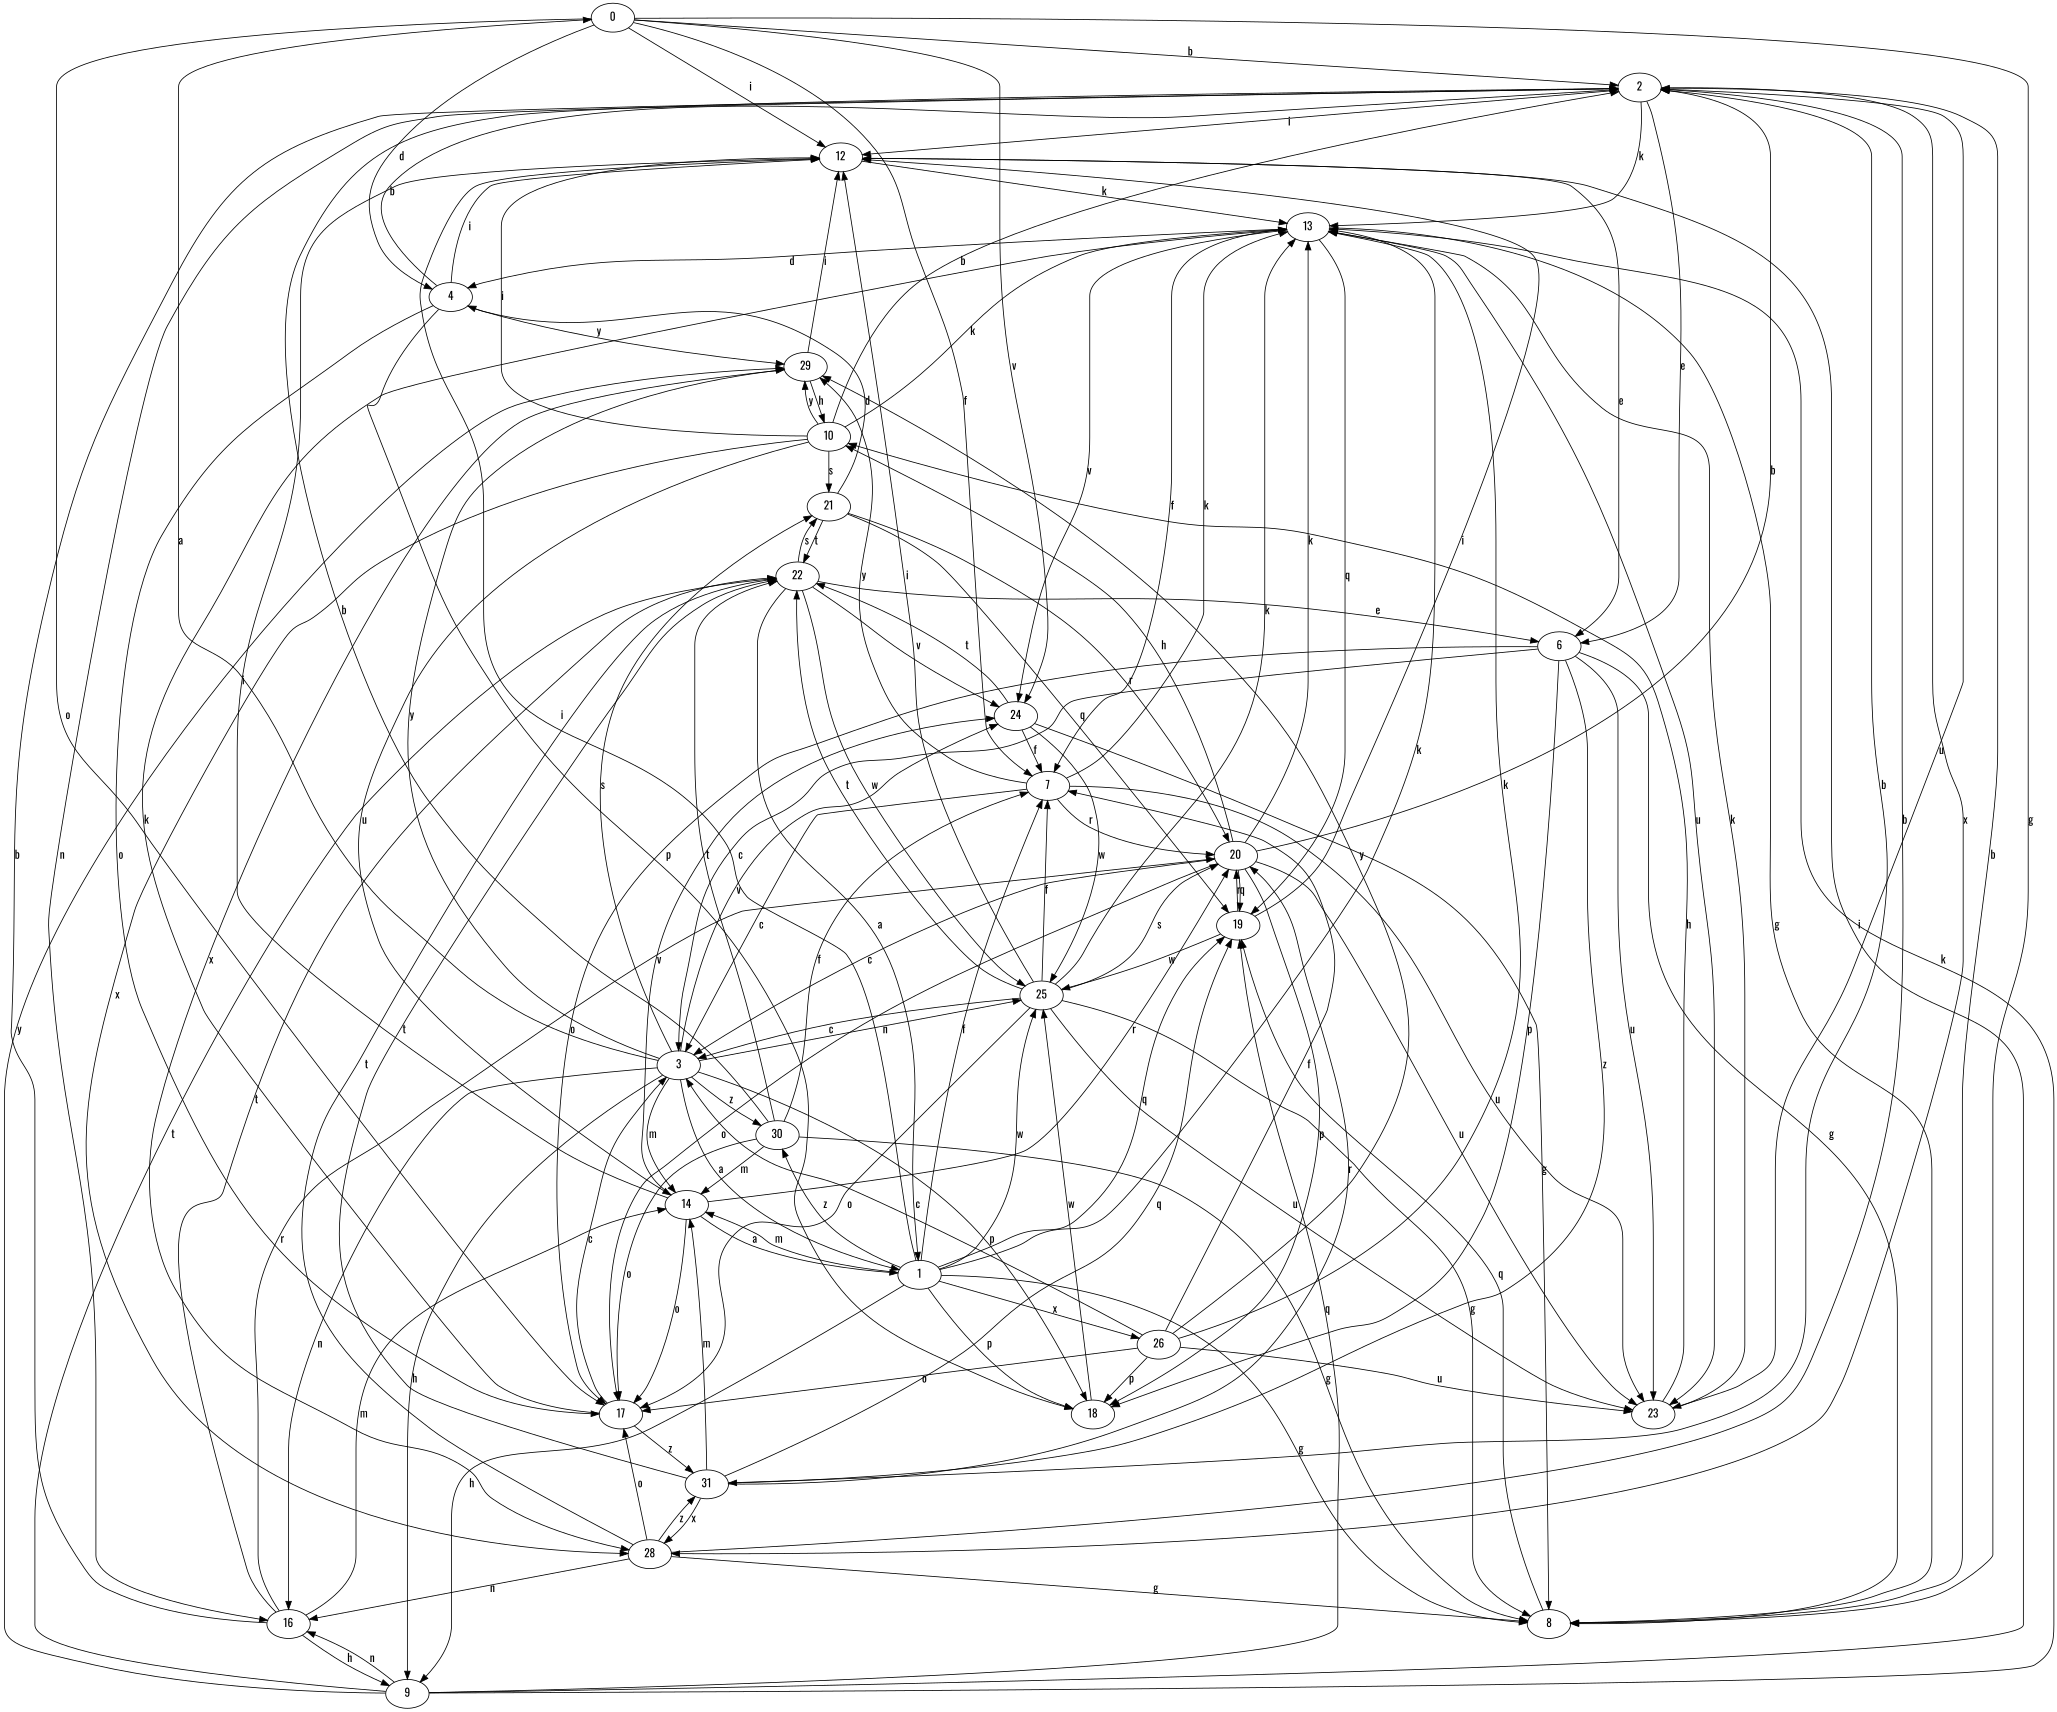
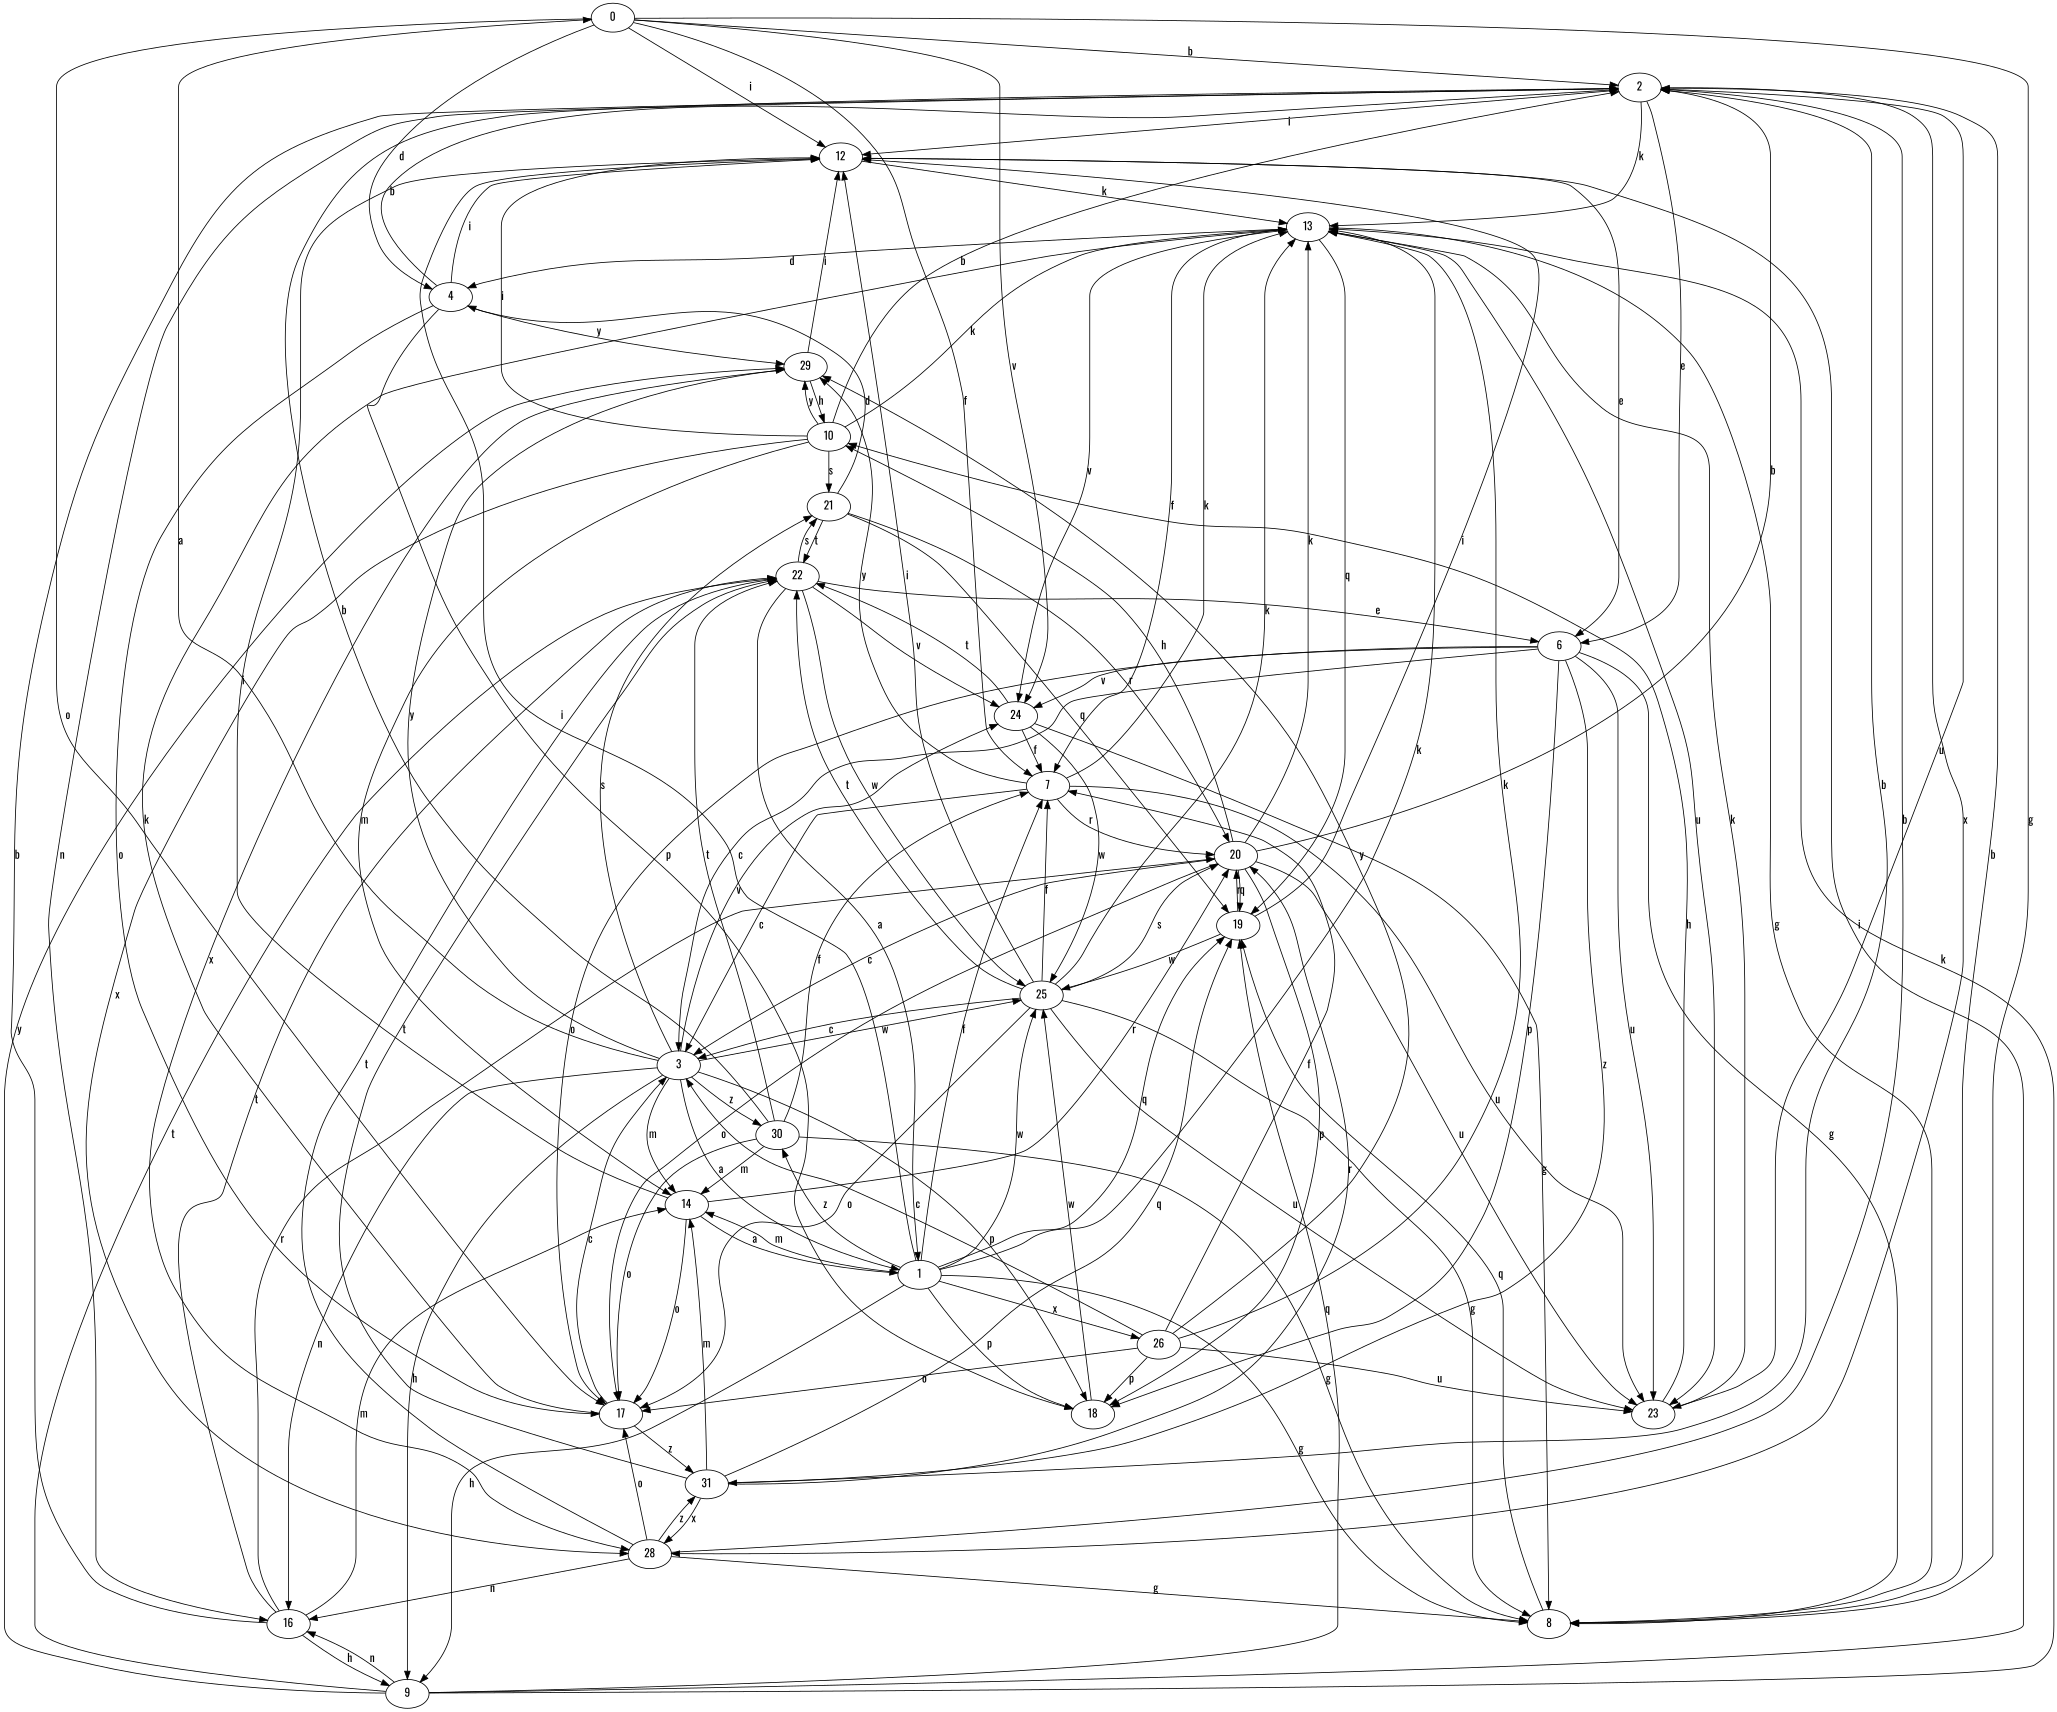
(365, 821) -> (365, 821)
(694, 871) -> (1285, 654)
(885, 1030) -> (885, 1030)
